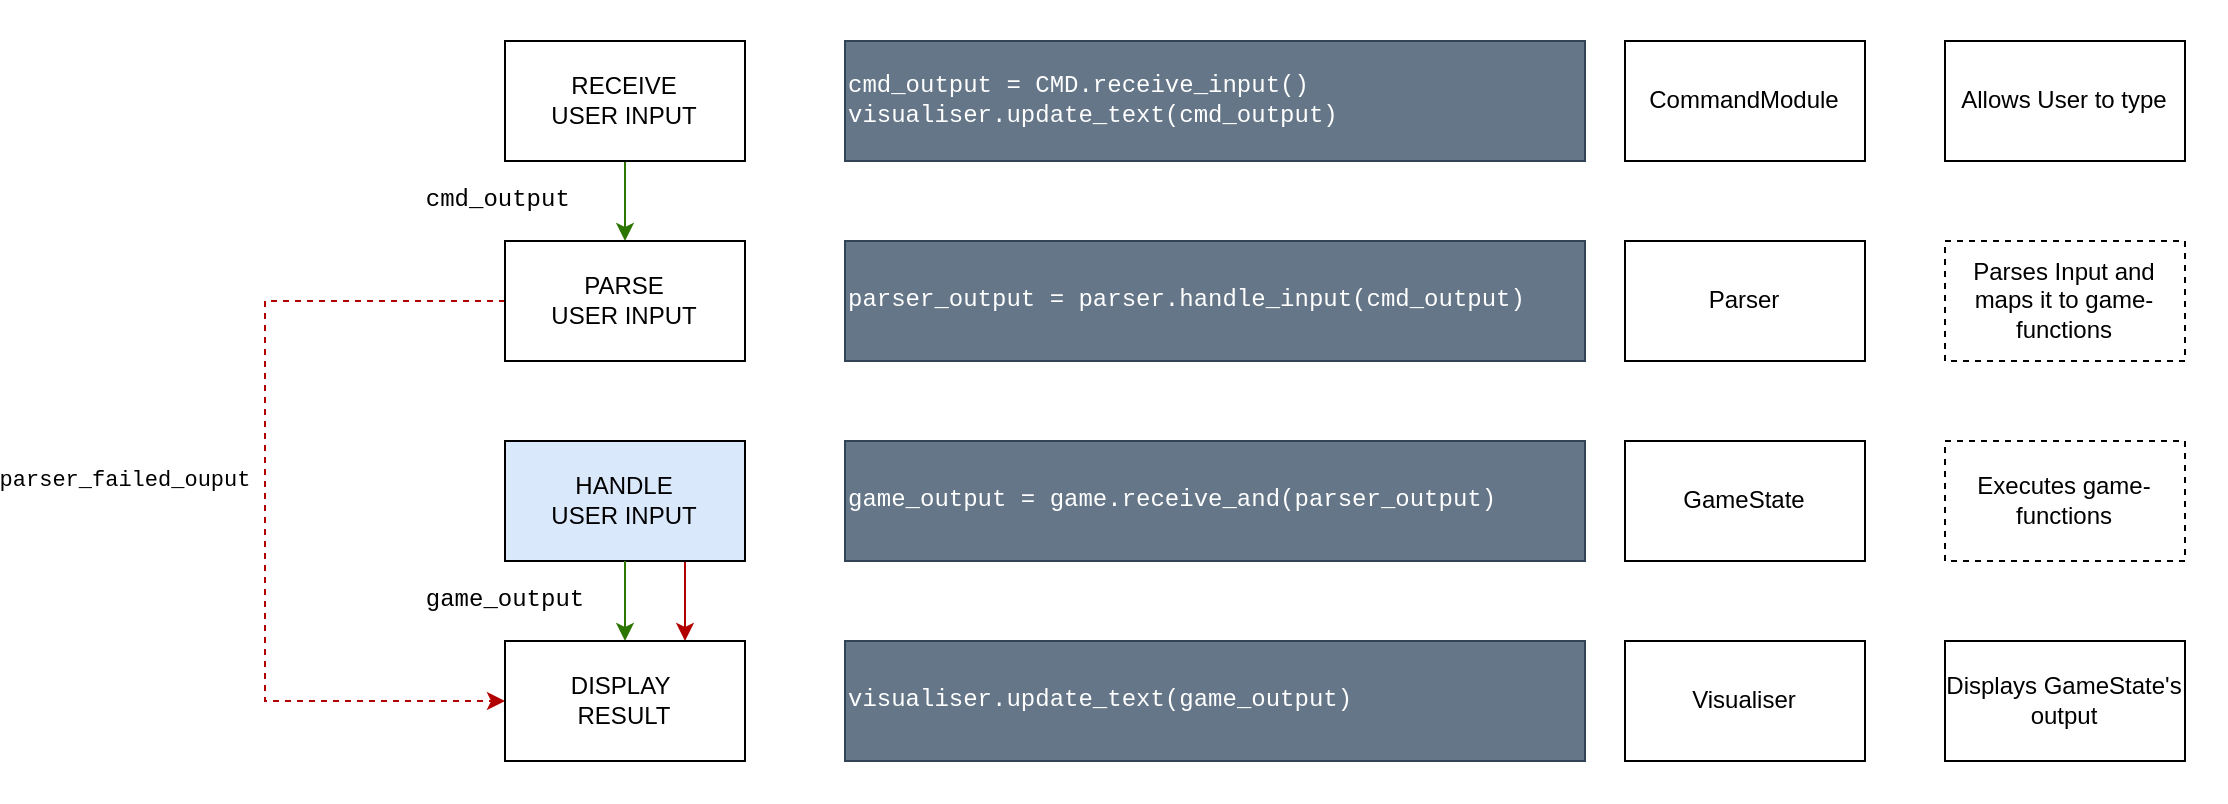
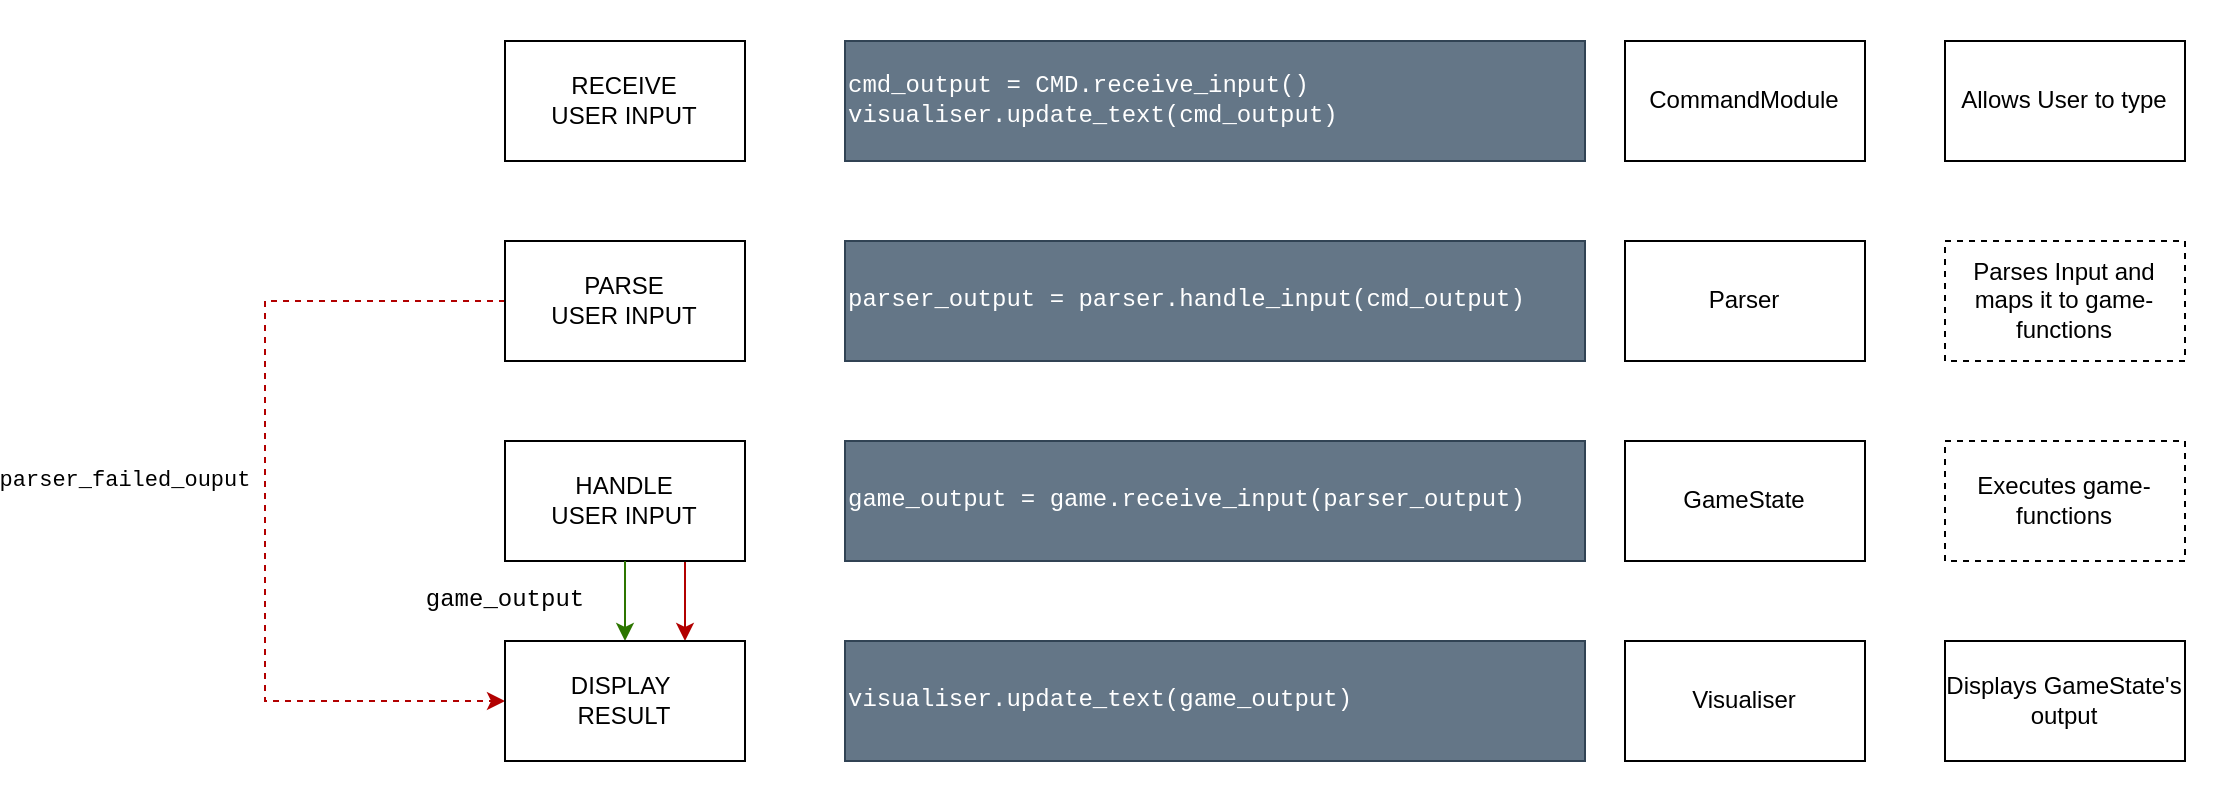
(625, 194) -> none
(625, 501) -> (625, 501)
(1139, 501) -> (1149, 501)
